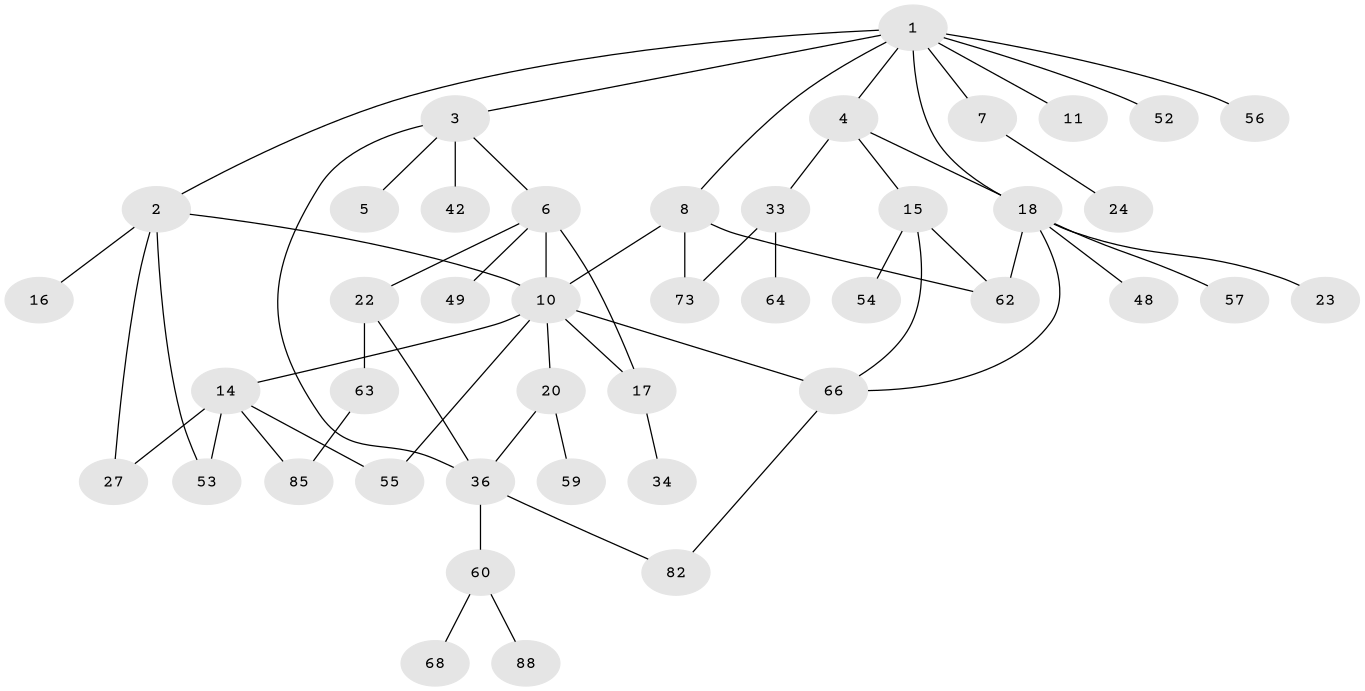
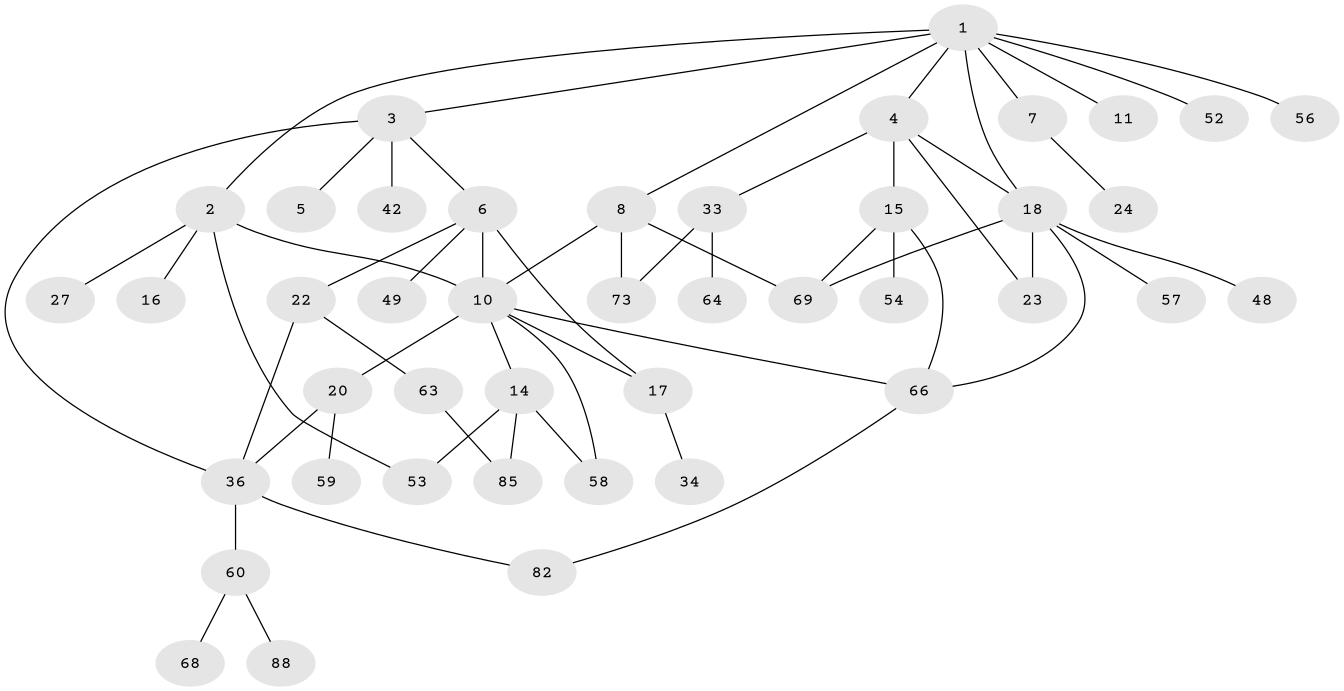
none -> (963, 209)
(1005, 300) -> (803, 300)
(170, 436) -> none
(390, 482) -> (599, 482)
